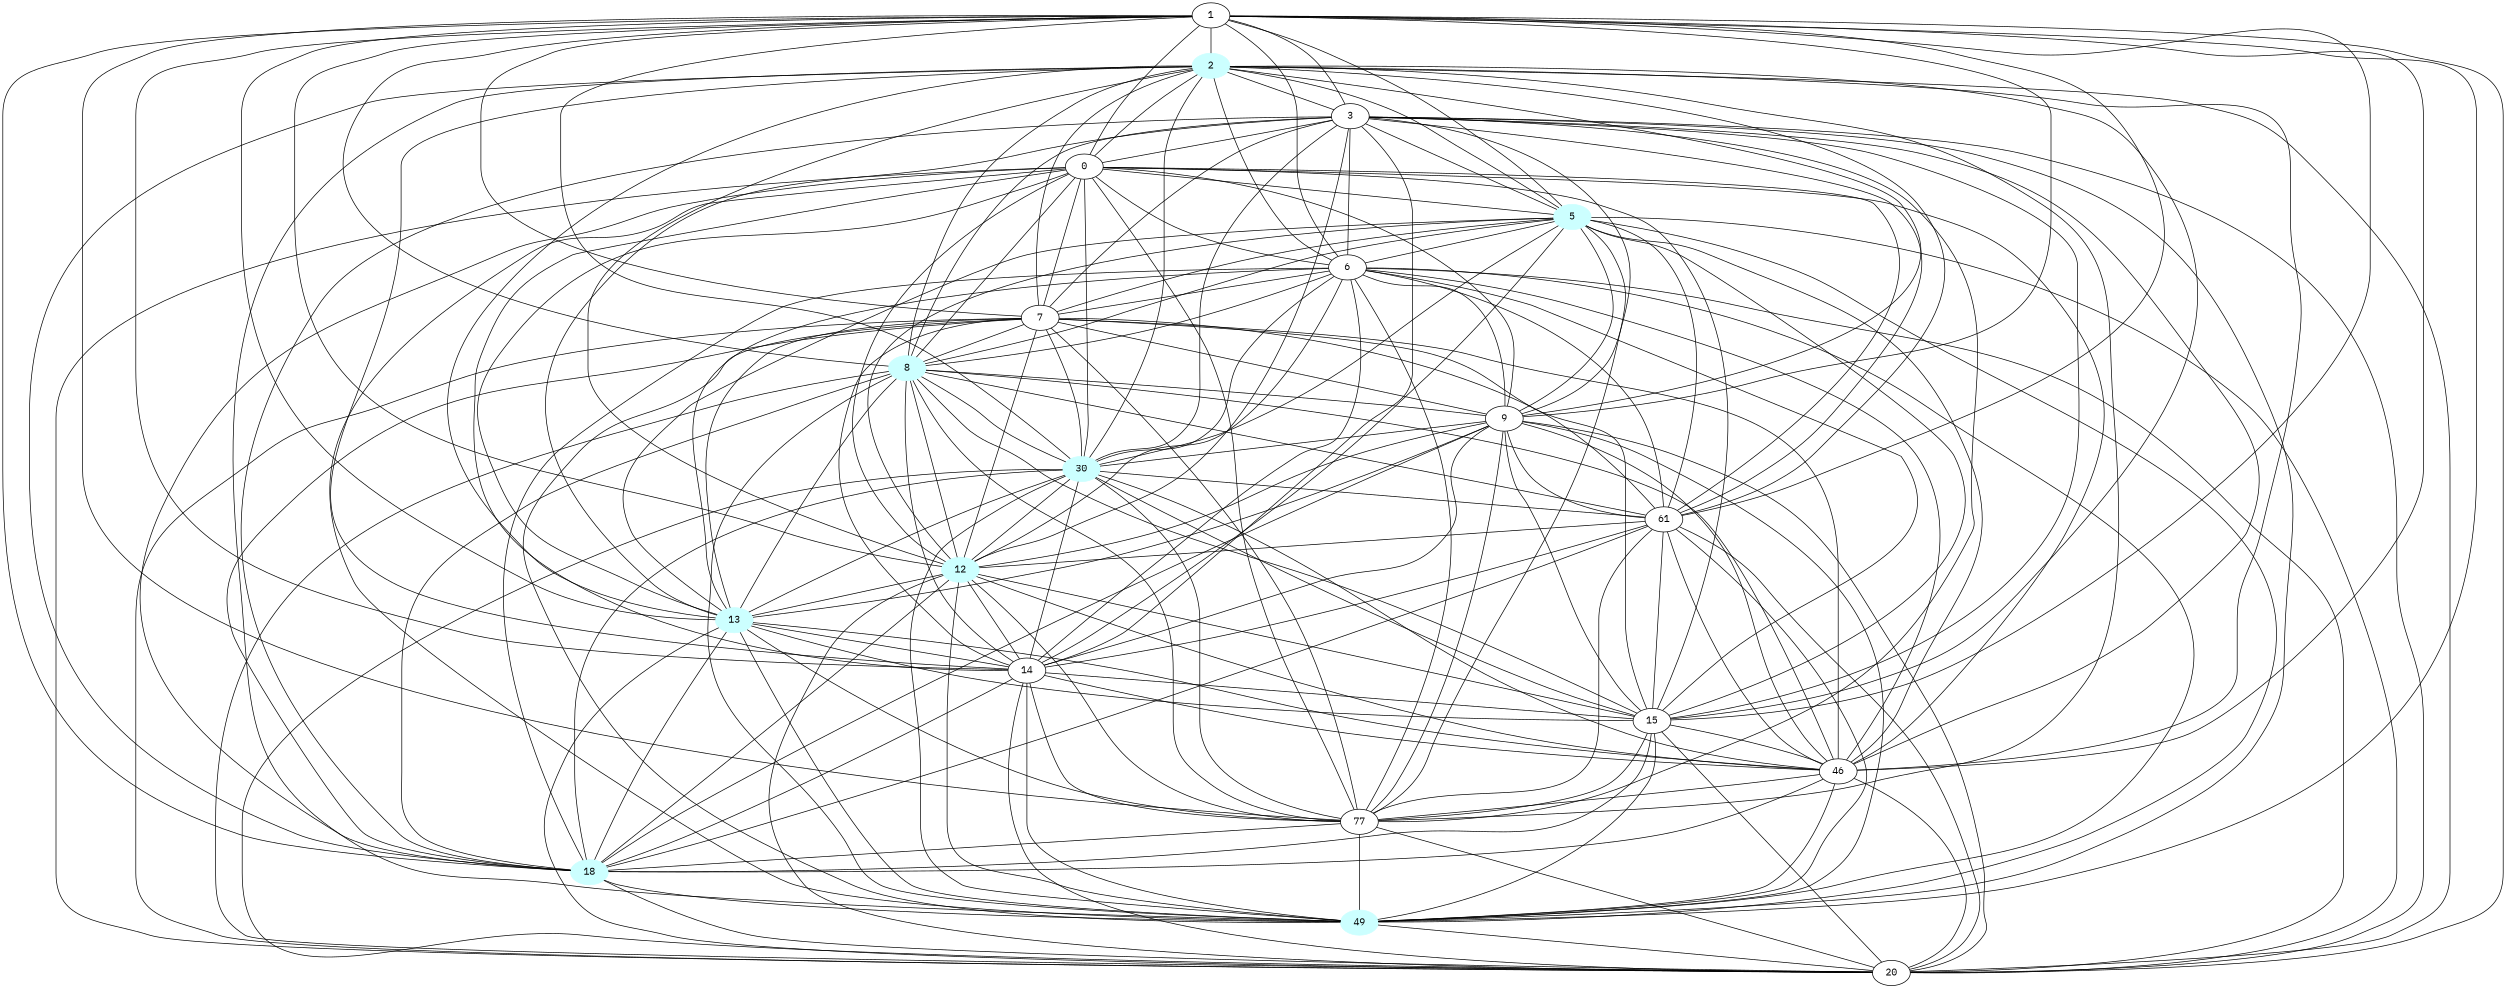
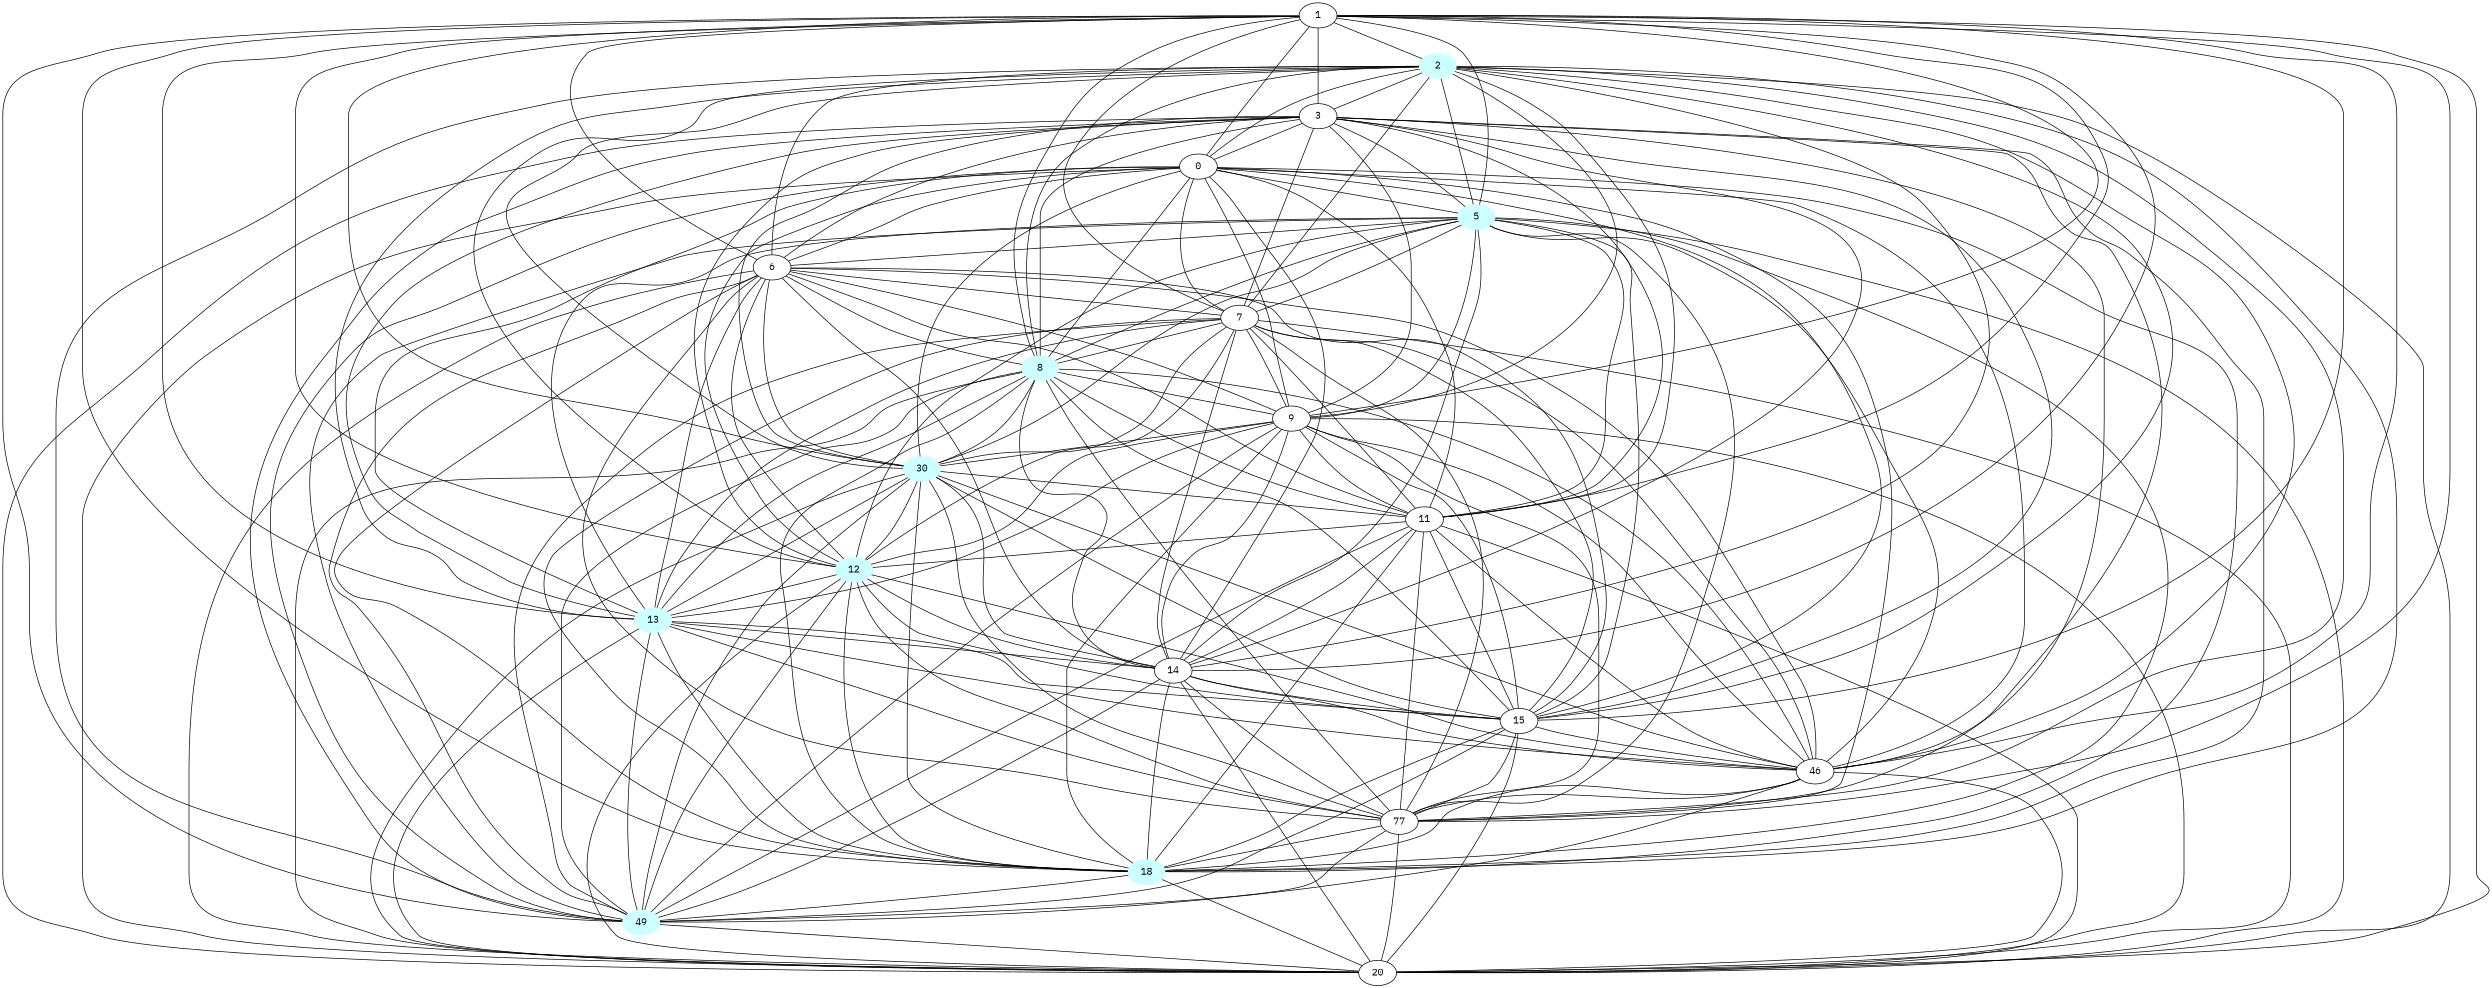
(934, 469) -> none
(1664, 519) -> (1424, 519)
none -> (2113, 726)
